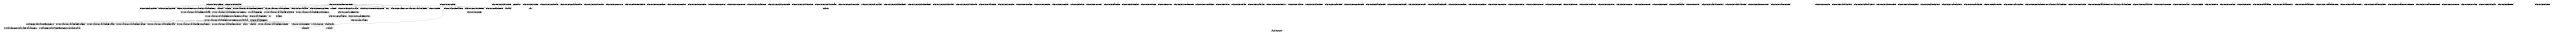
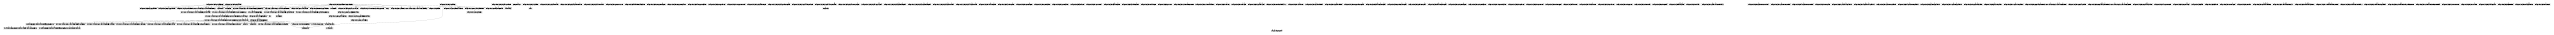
(1736, 4) -> none
none -> (1803, 4)
none -> (2524, 4)
